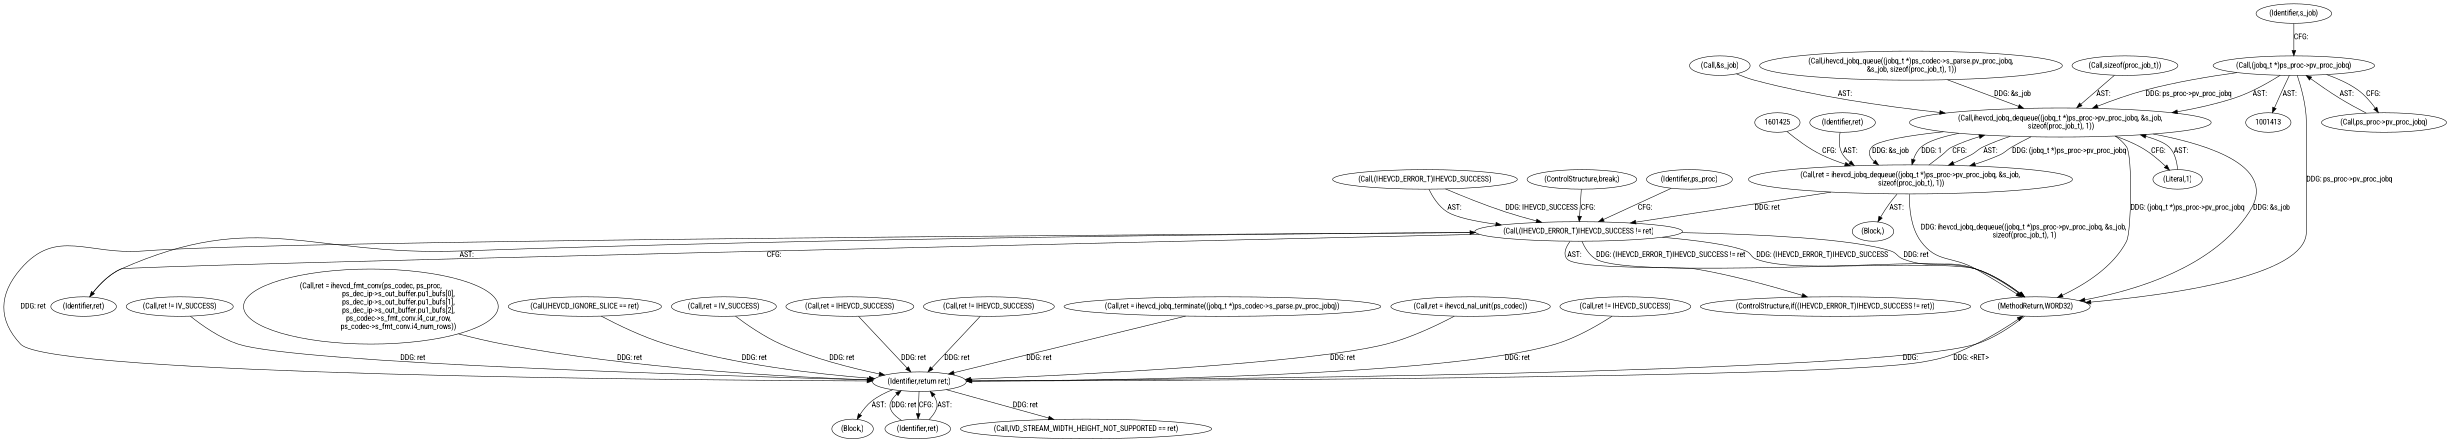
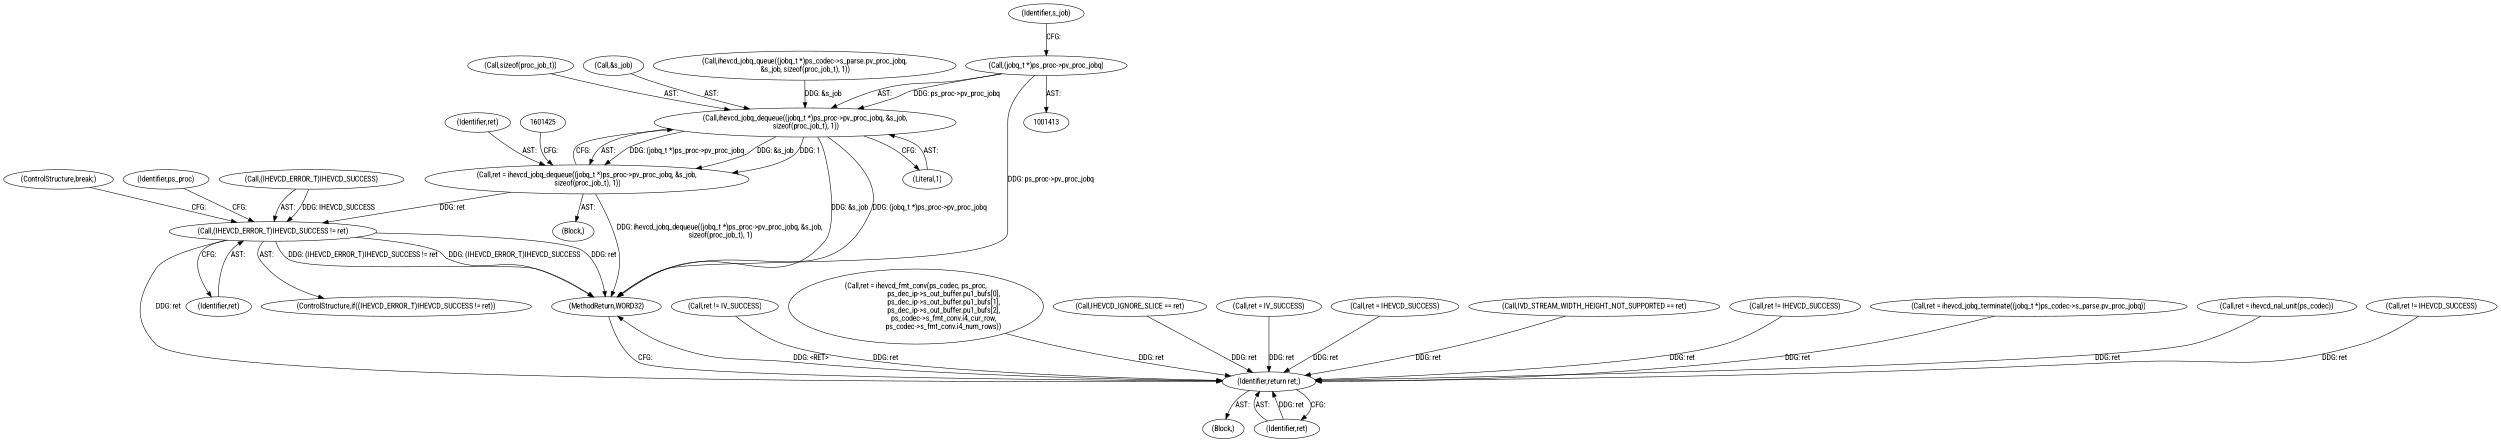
(2384, 123) -> none
(1911, 358) -> (646, 358)
(997, 404) -> (1439, 350)
